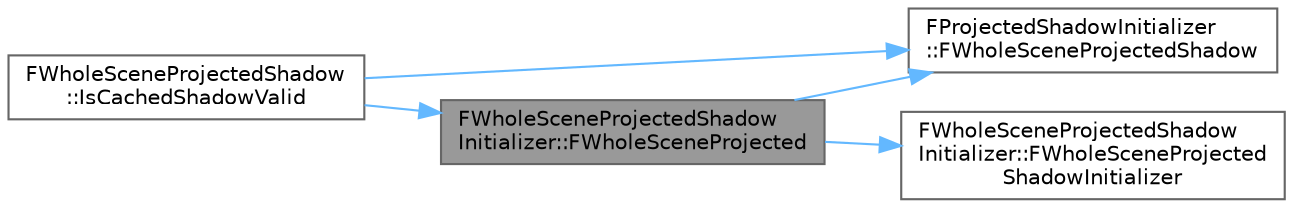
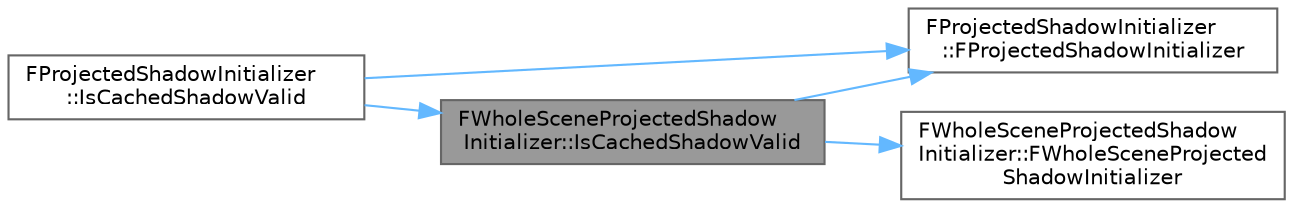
(1093, 40) -> (1093, 40)
(186, 87) -> (186, 87)
(633, 132) -> (633, 132)
